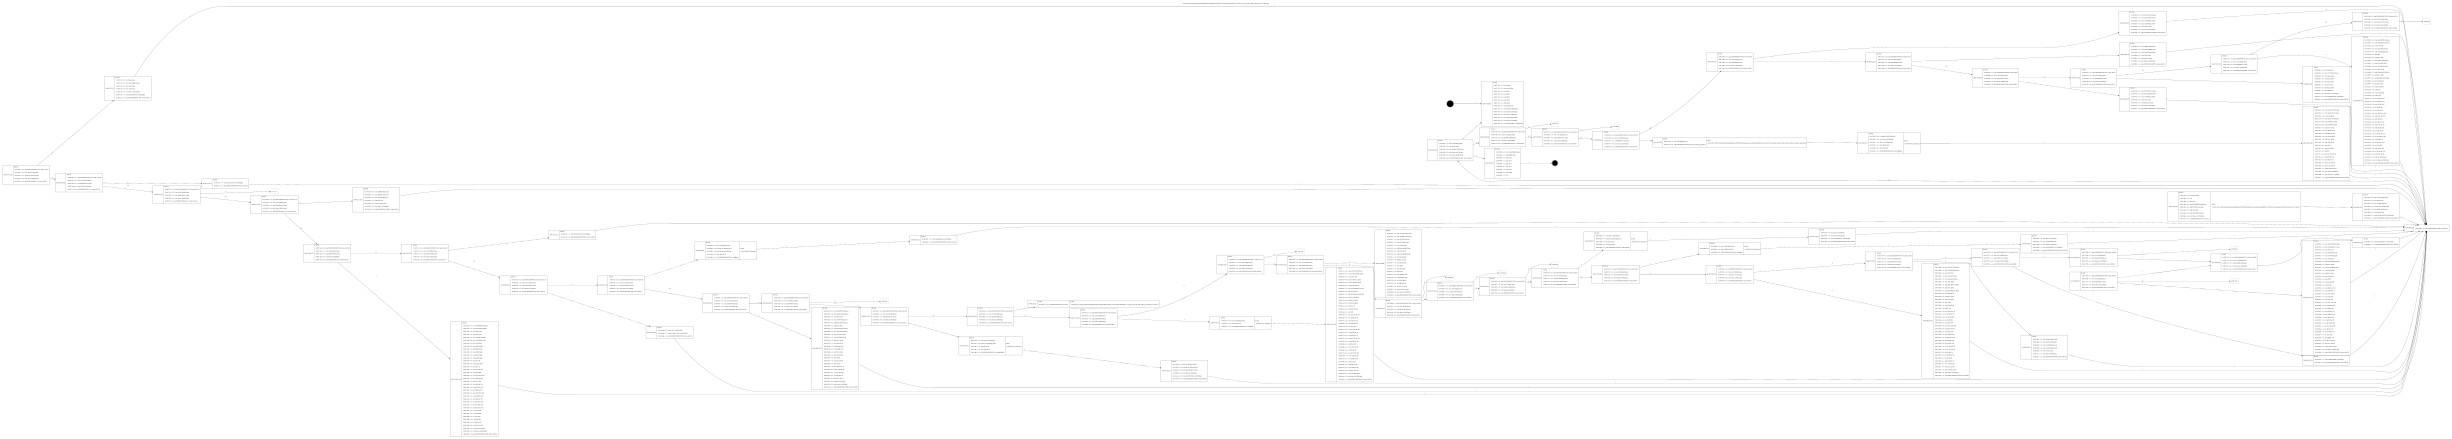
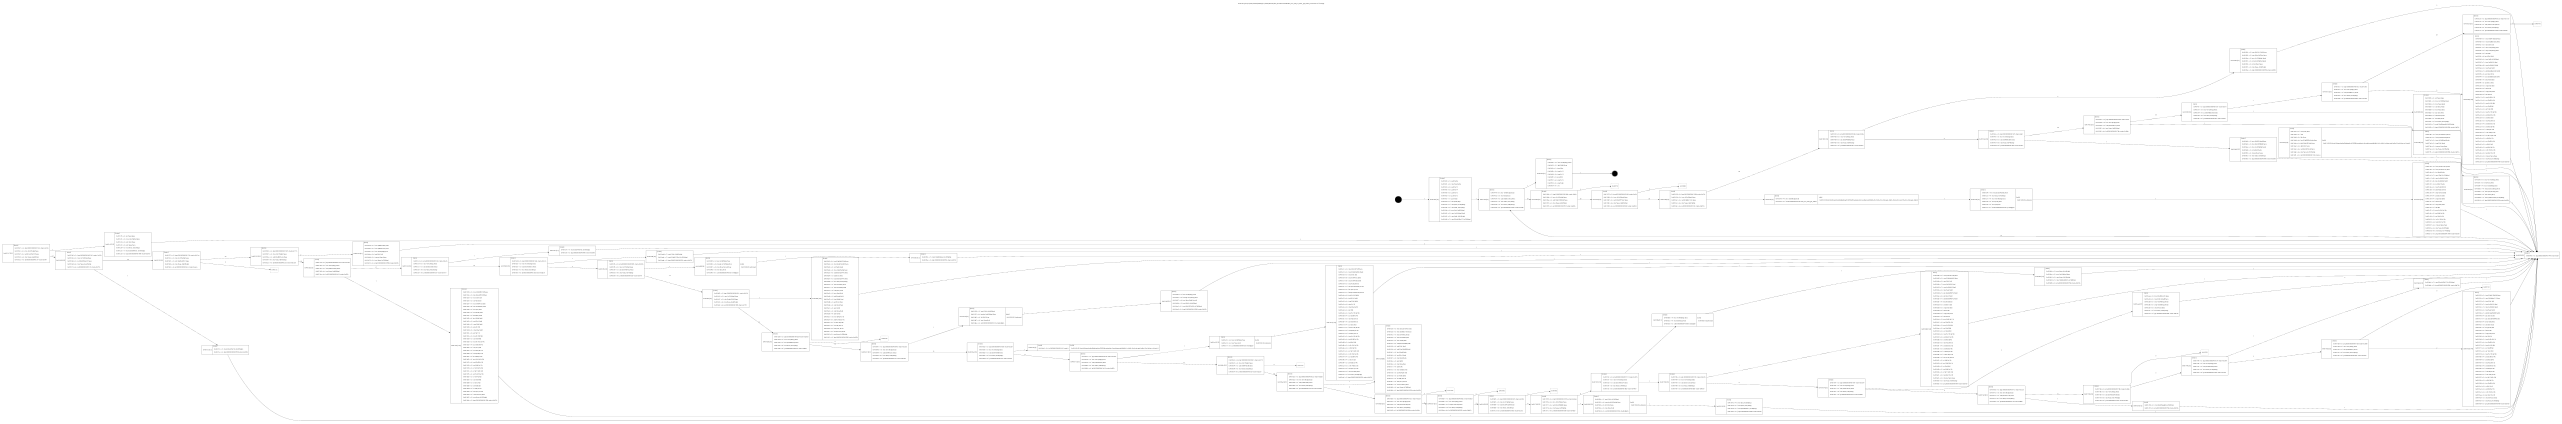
(1471, 131) -> (1475, 200)
(2163, 272) -> (2274, 358)
